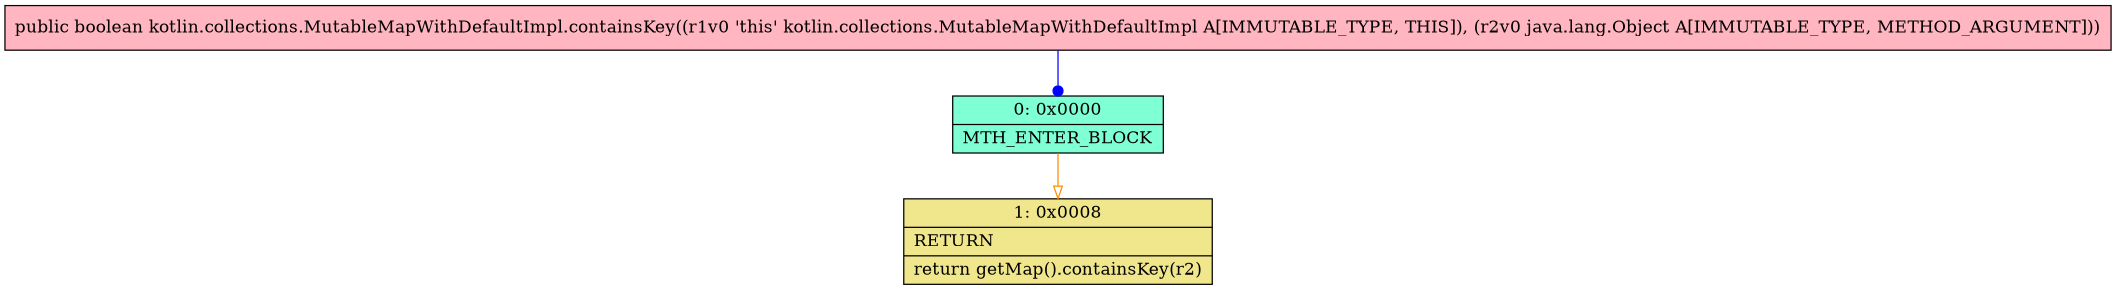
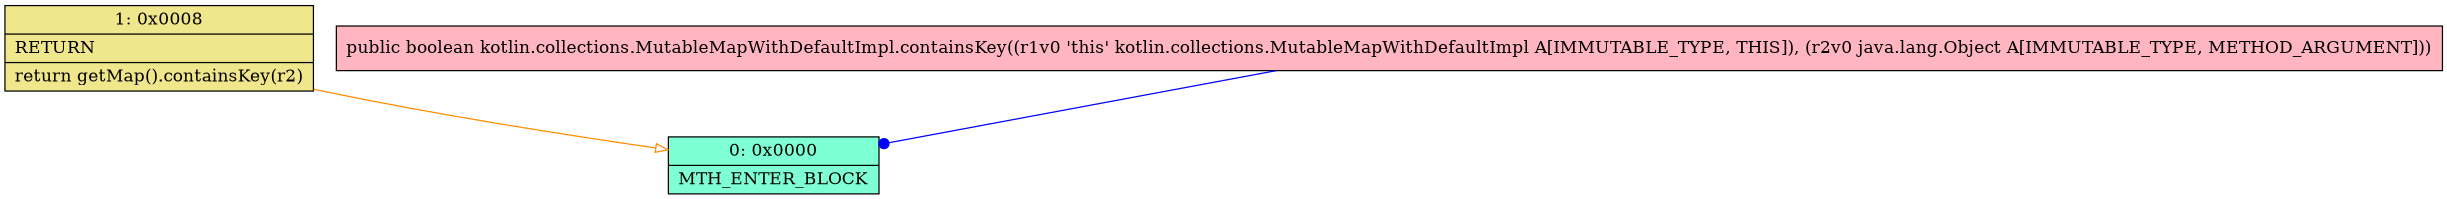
(1058, 170) -> (484, 121)
